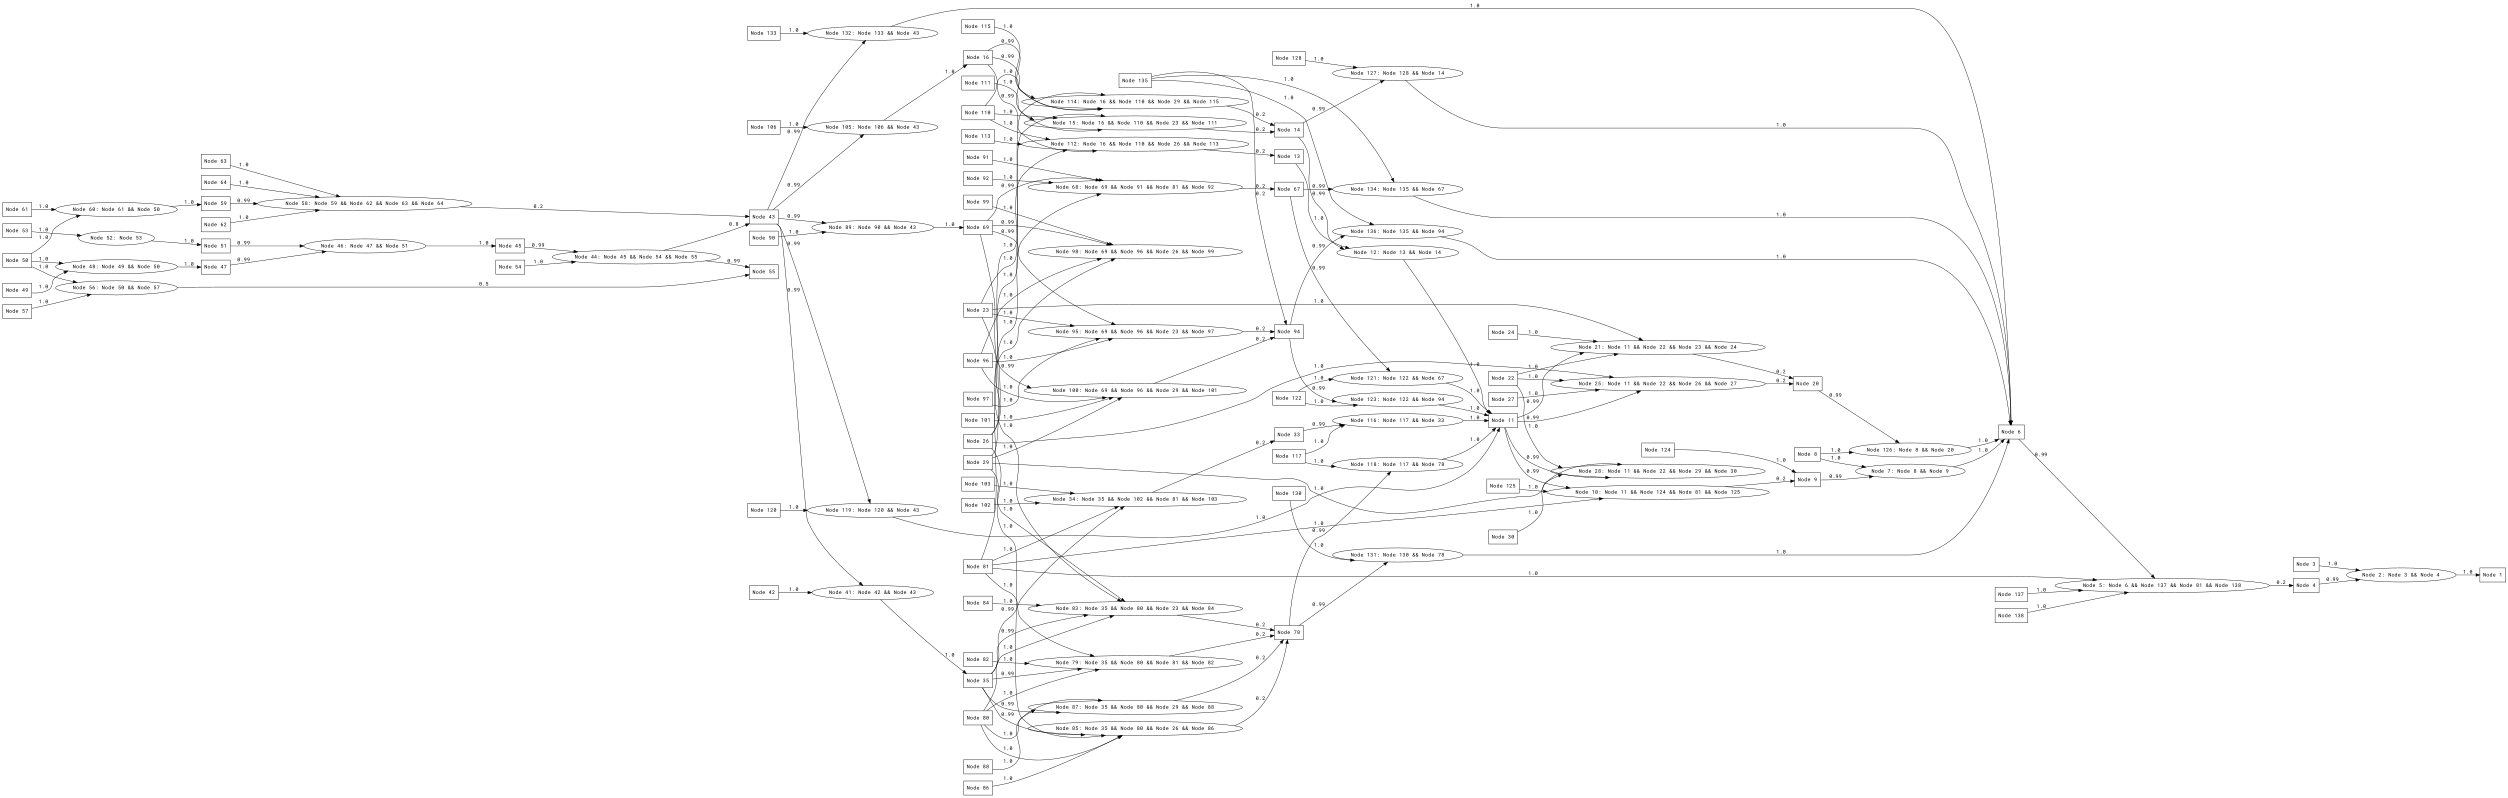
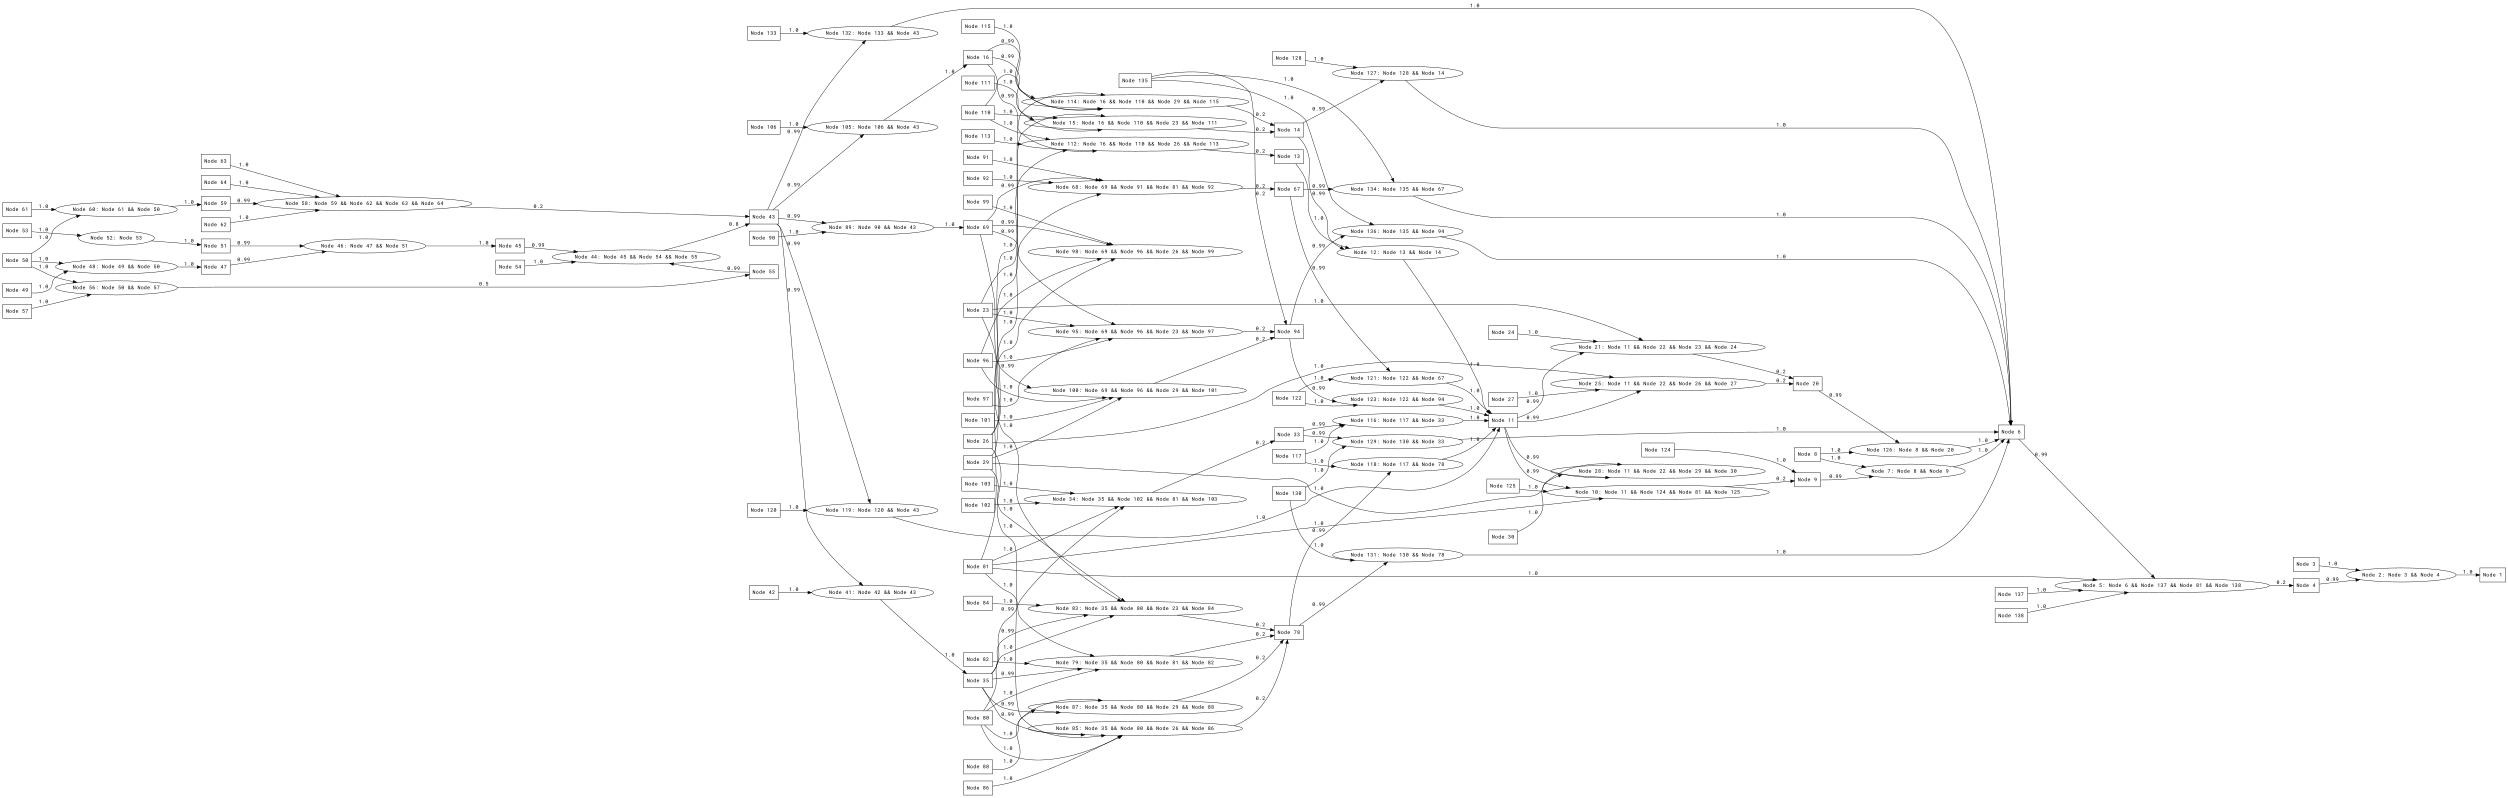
(726, 263) -> (711, 270)
(1503, 378) -> none
none -> (1398, 442)
